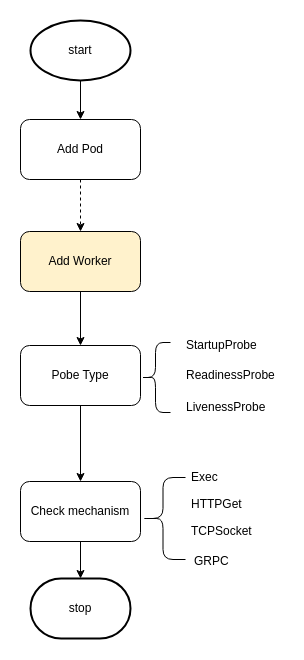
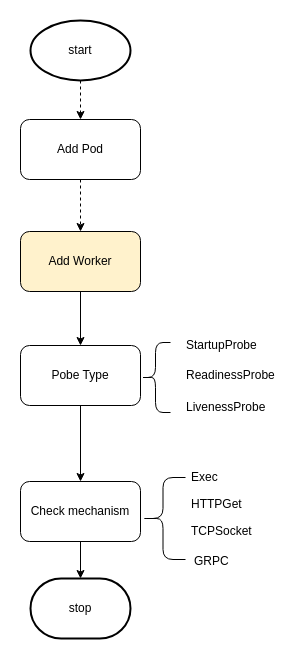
(81, 97) -> (81, 97)
